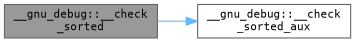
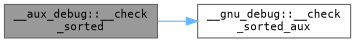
(81, 21) -> (81, 21)
